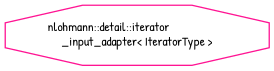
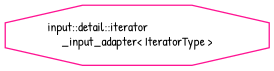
(137, 35) -> (137, 35)
